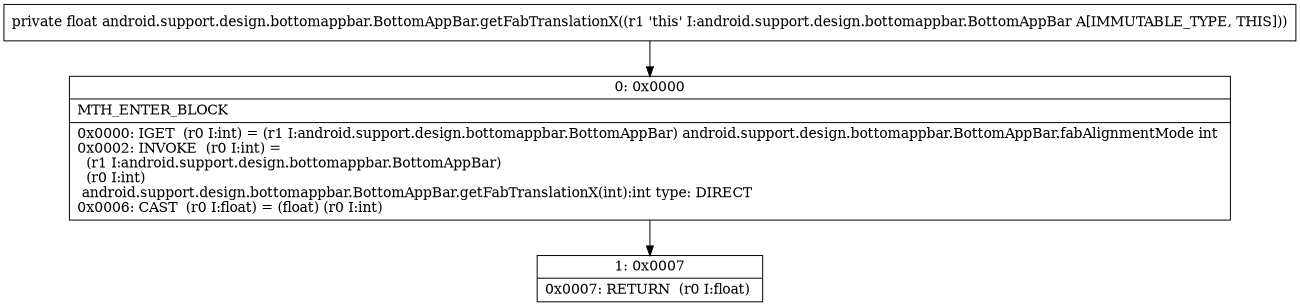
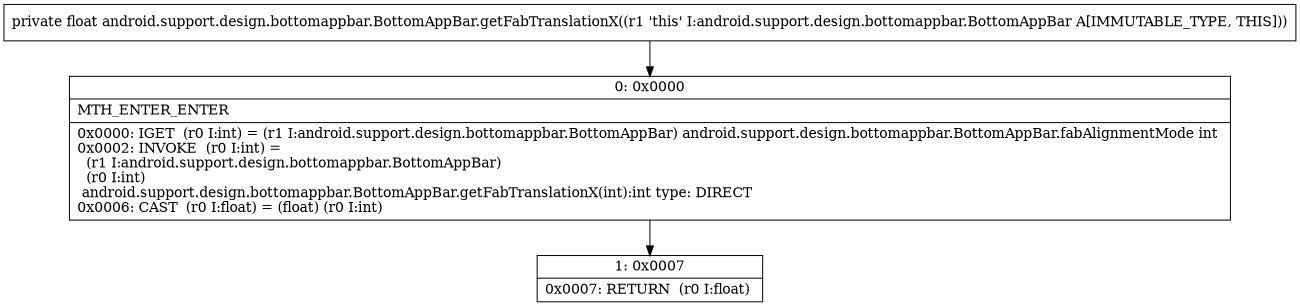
(153, 110) -> (153, 110)
